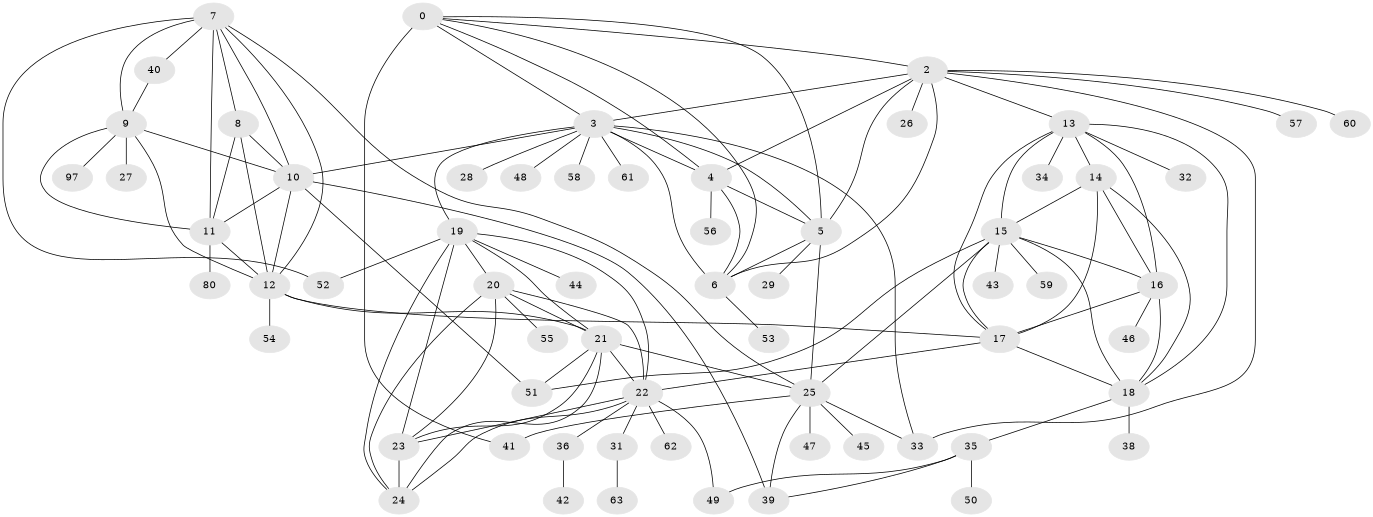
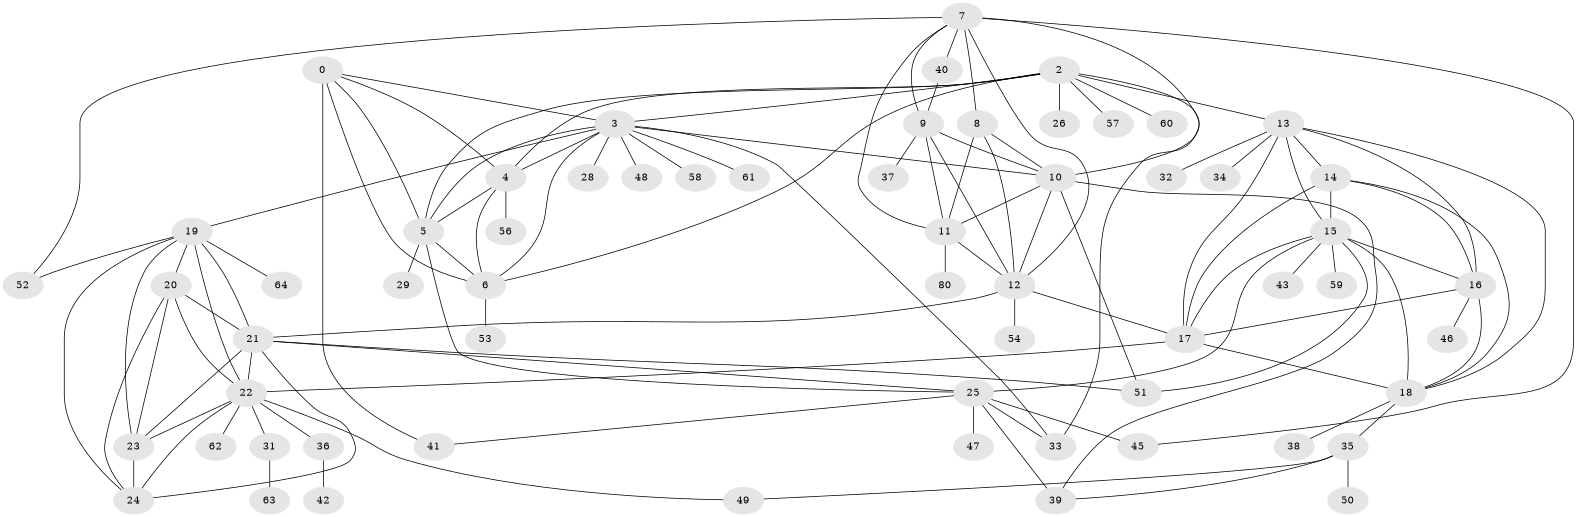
(676, 38) -> none
(72, 178) -> (888, 178)
(126, 178) -> none
(508, 209) -> (1574, 153)
(576, 285) -> (282, 285)
(548, 339) -> none
